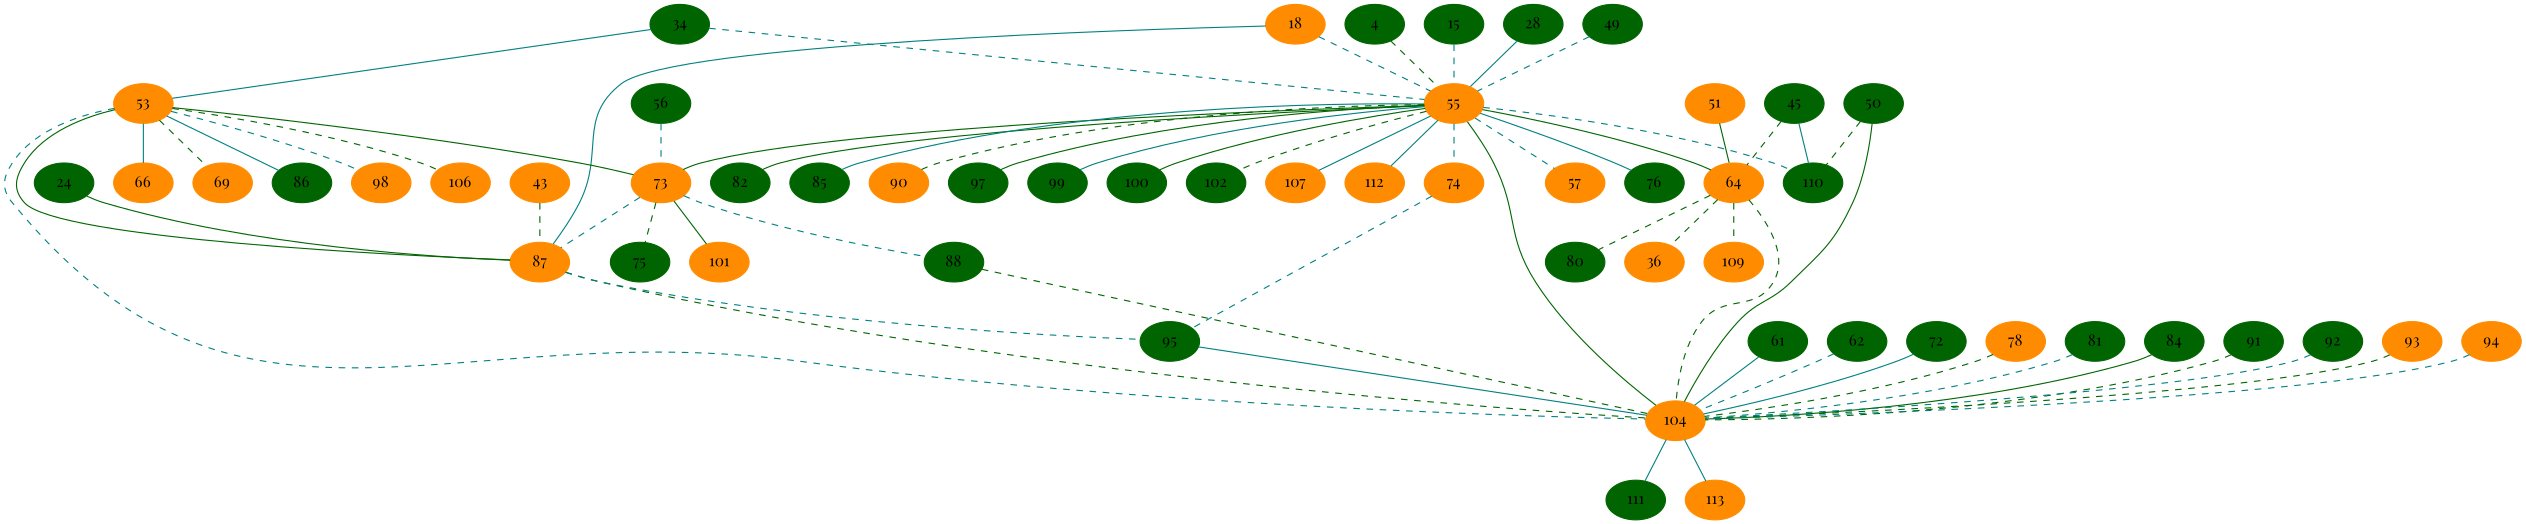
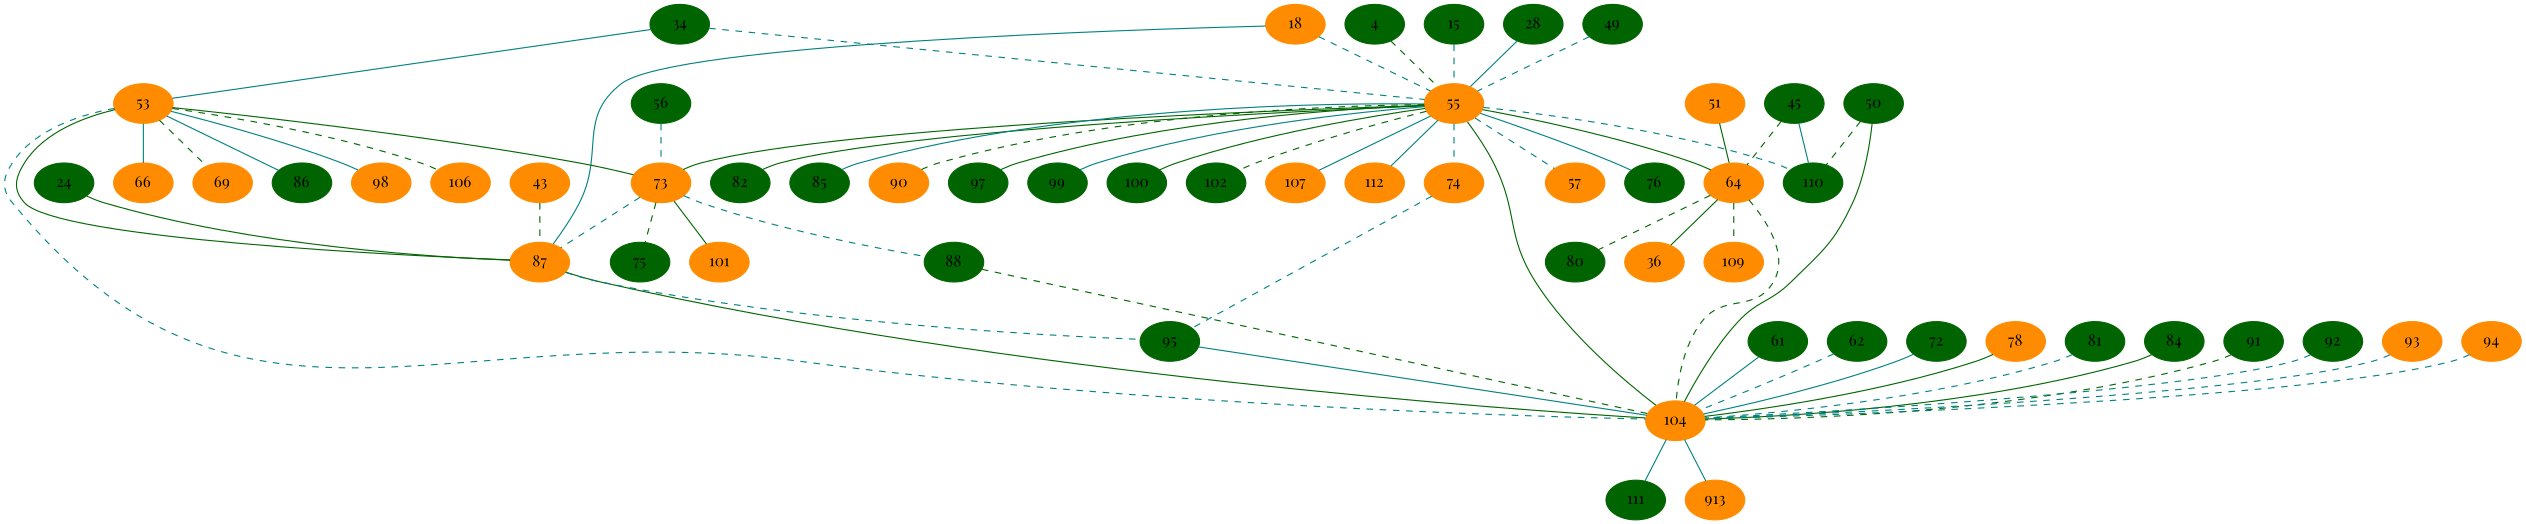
(266, 137) -> (266, 137)
(1694, 222) -> (1694, 222)
(1102, 367) -> (1102, 367)
(2186, 388) -> (2186, 388)
(1851, 393) -> (1851, 393)
(1715, 500) -> (1715, 500)
